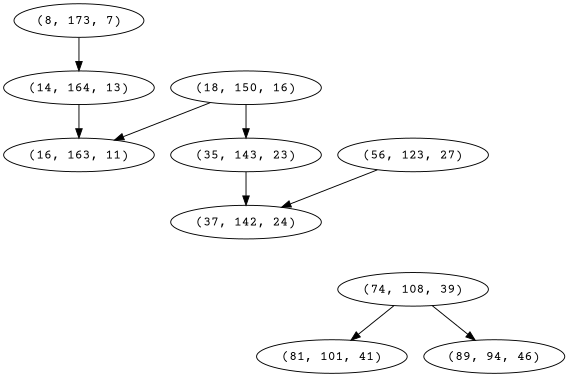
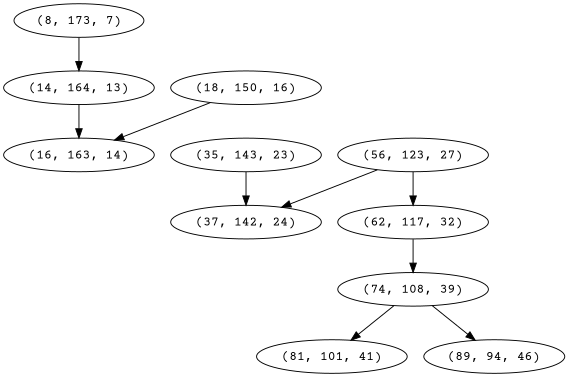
(246, 117) -> none
(79, 155) -> (79, 155)
none -> (413, 222)
